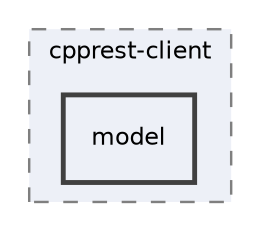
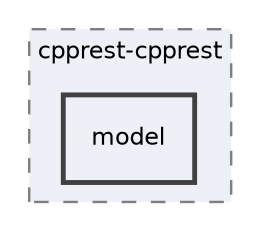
(130, 52) -> (130, 52)
